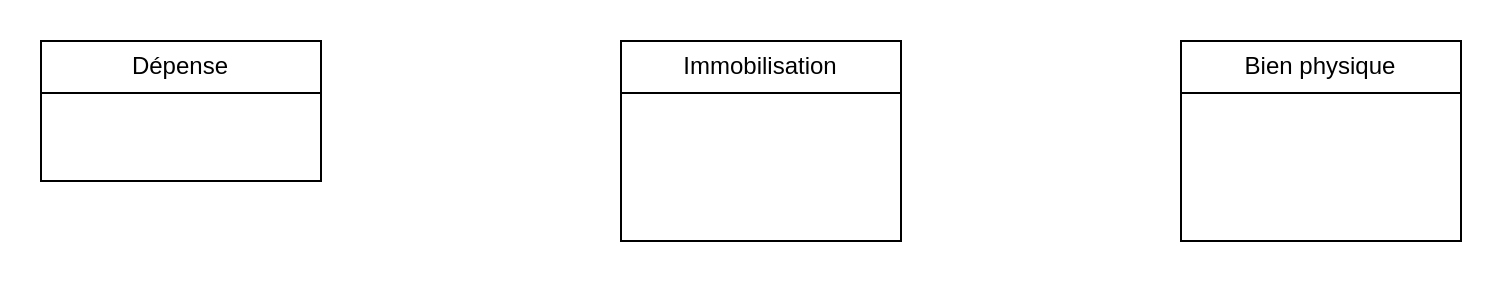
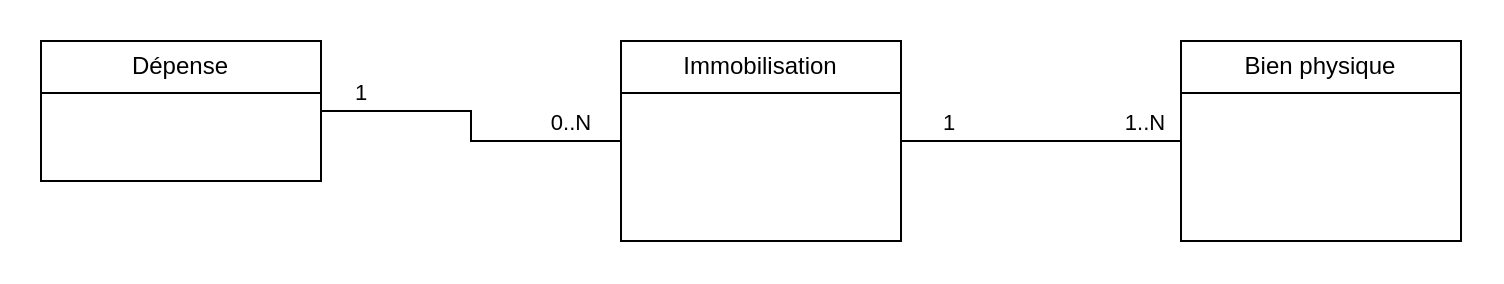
none -> (471, 126)
none -> (1041, 141)
